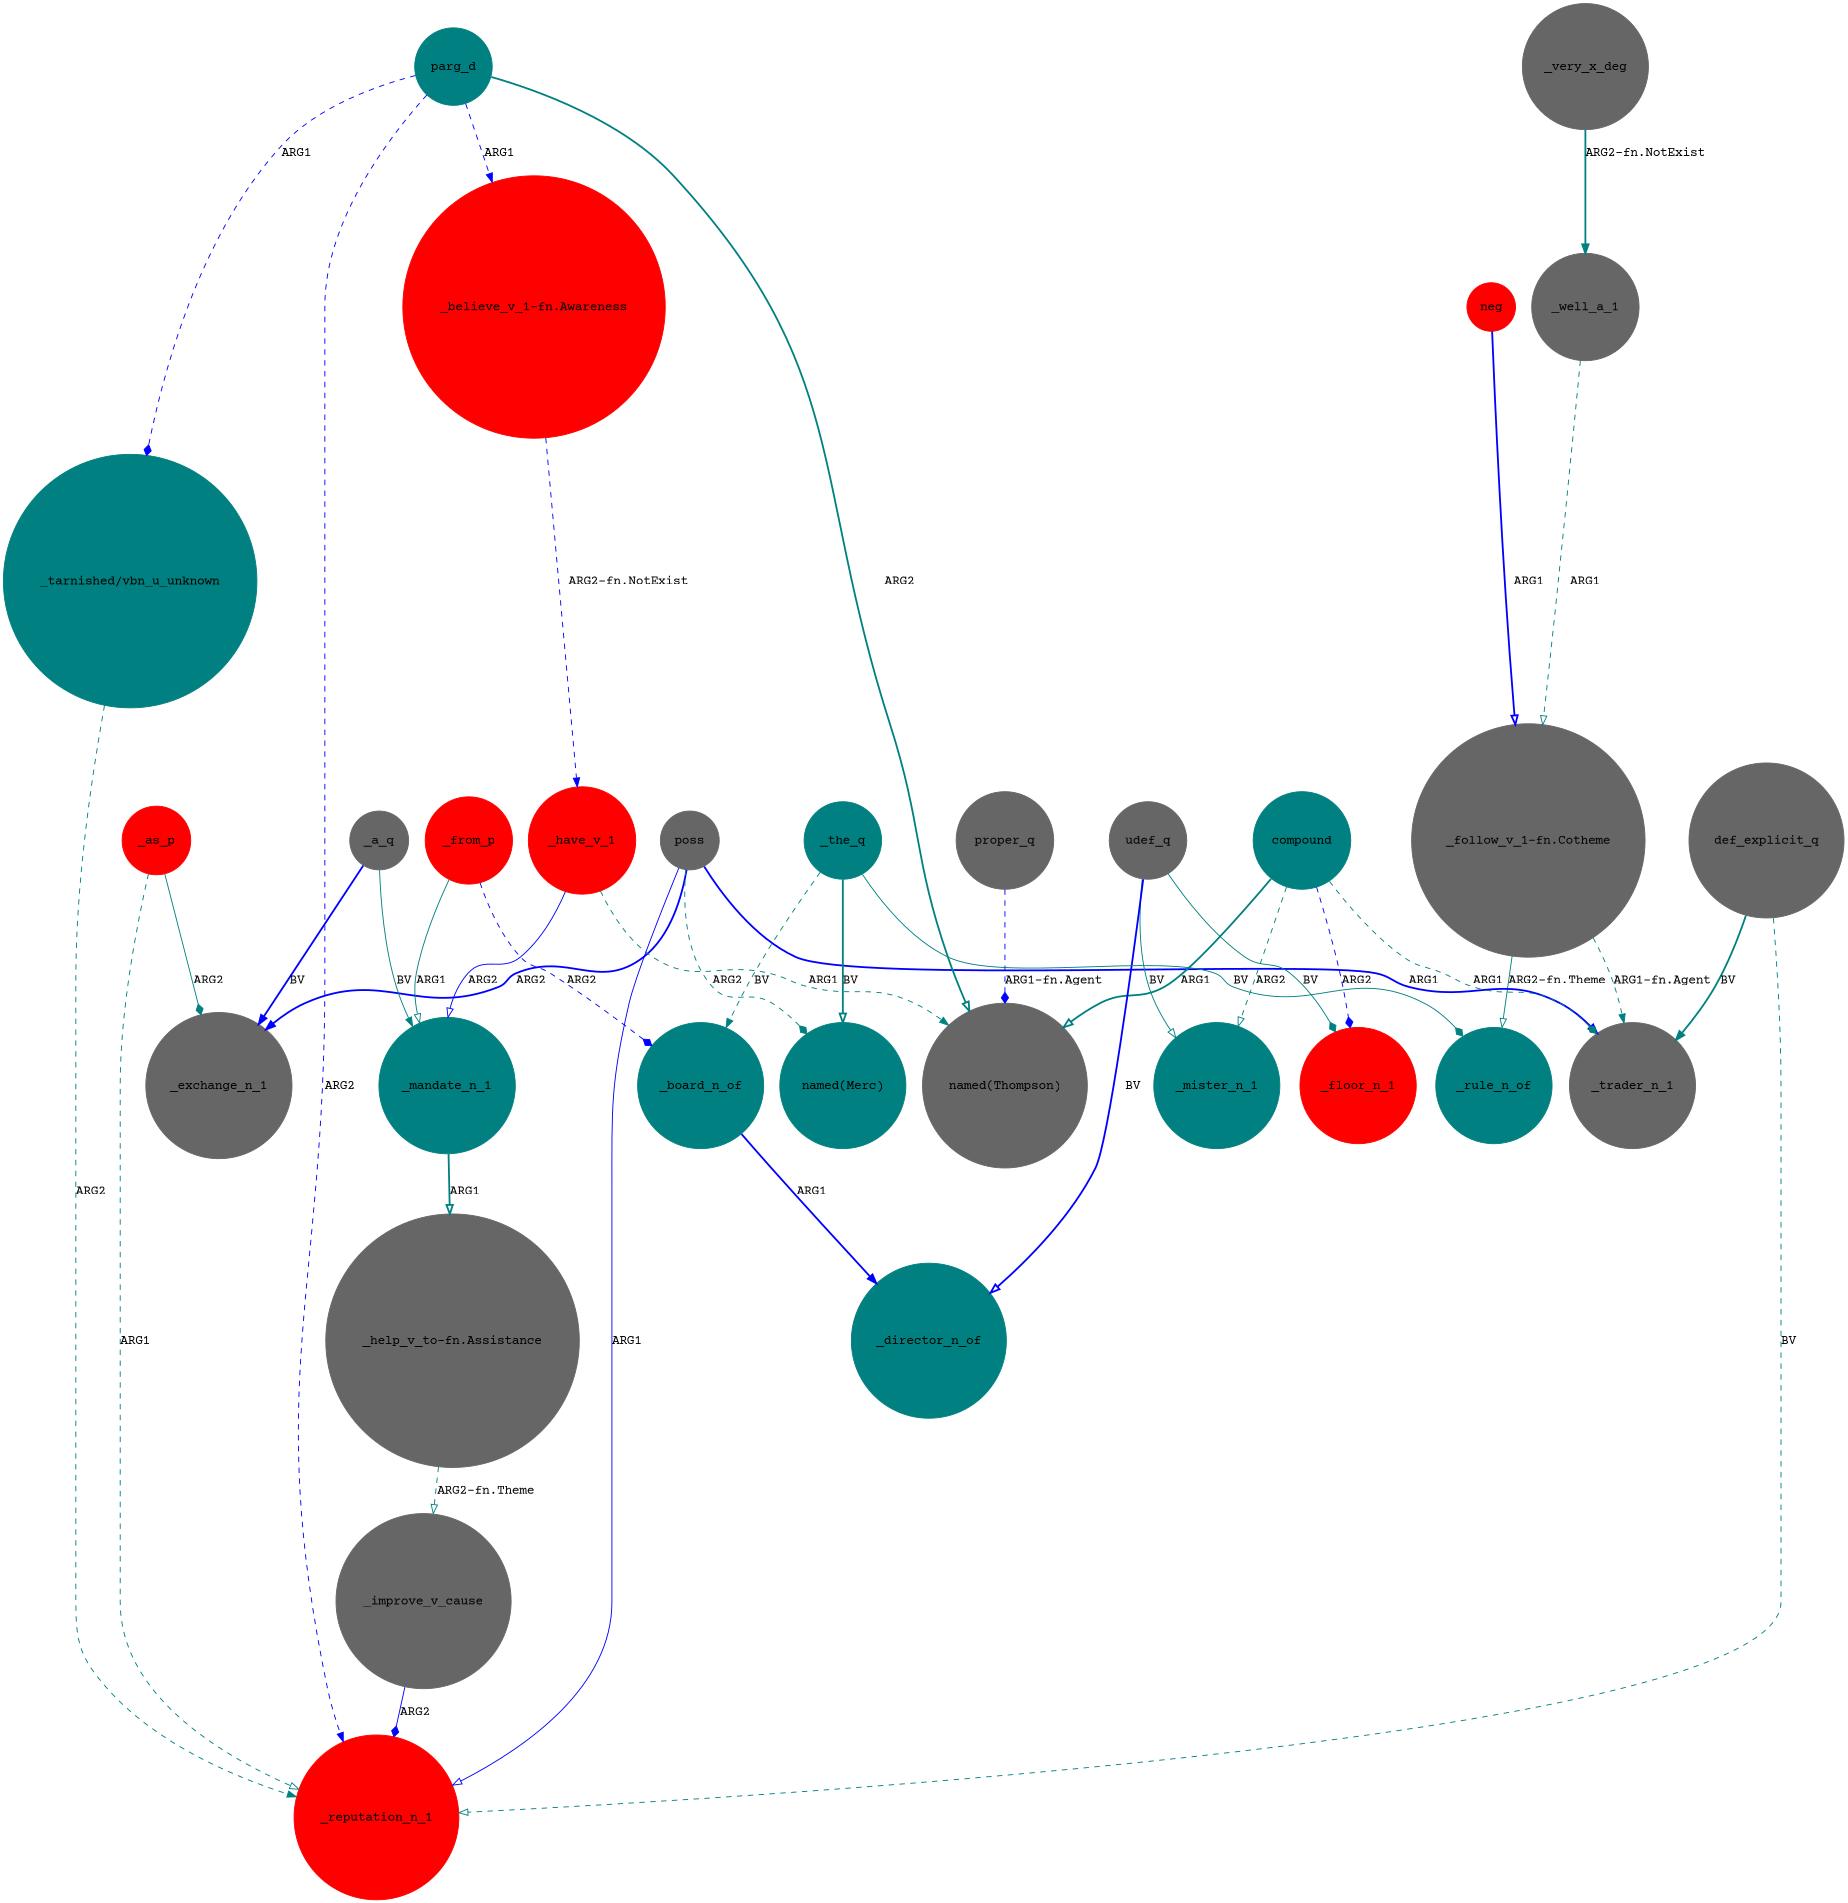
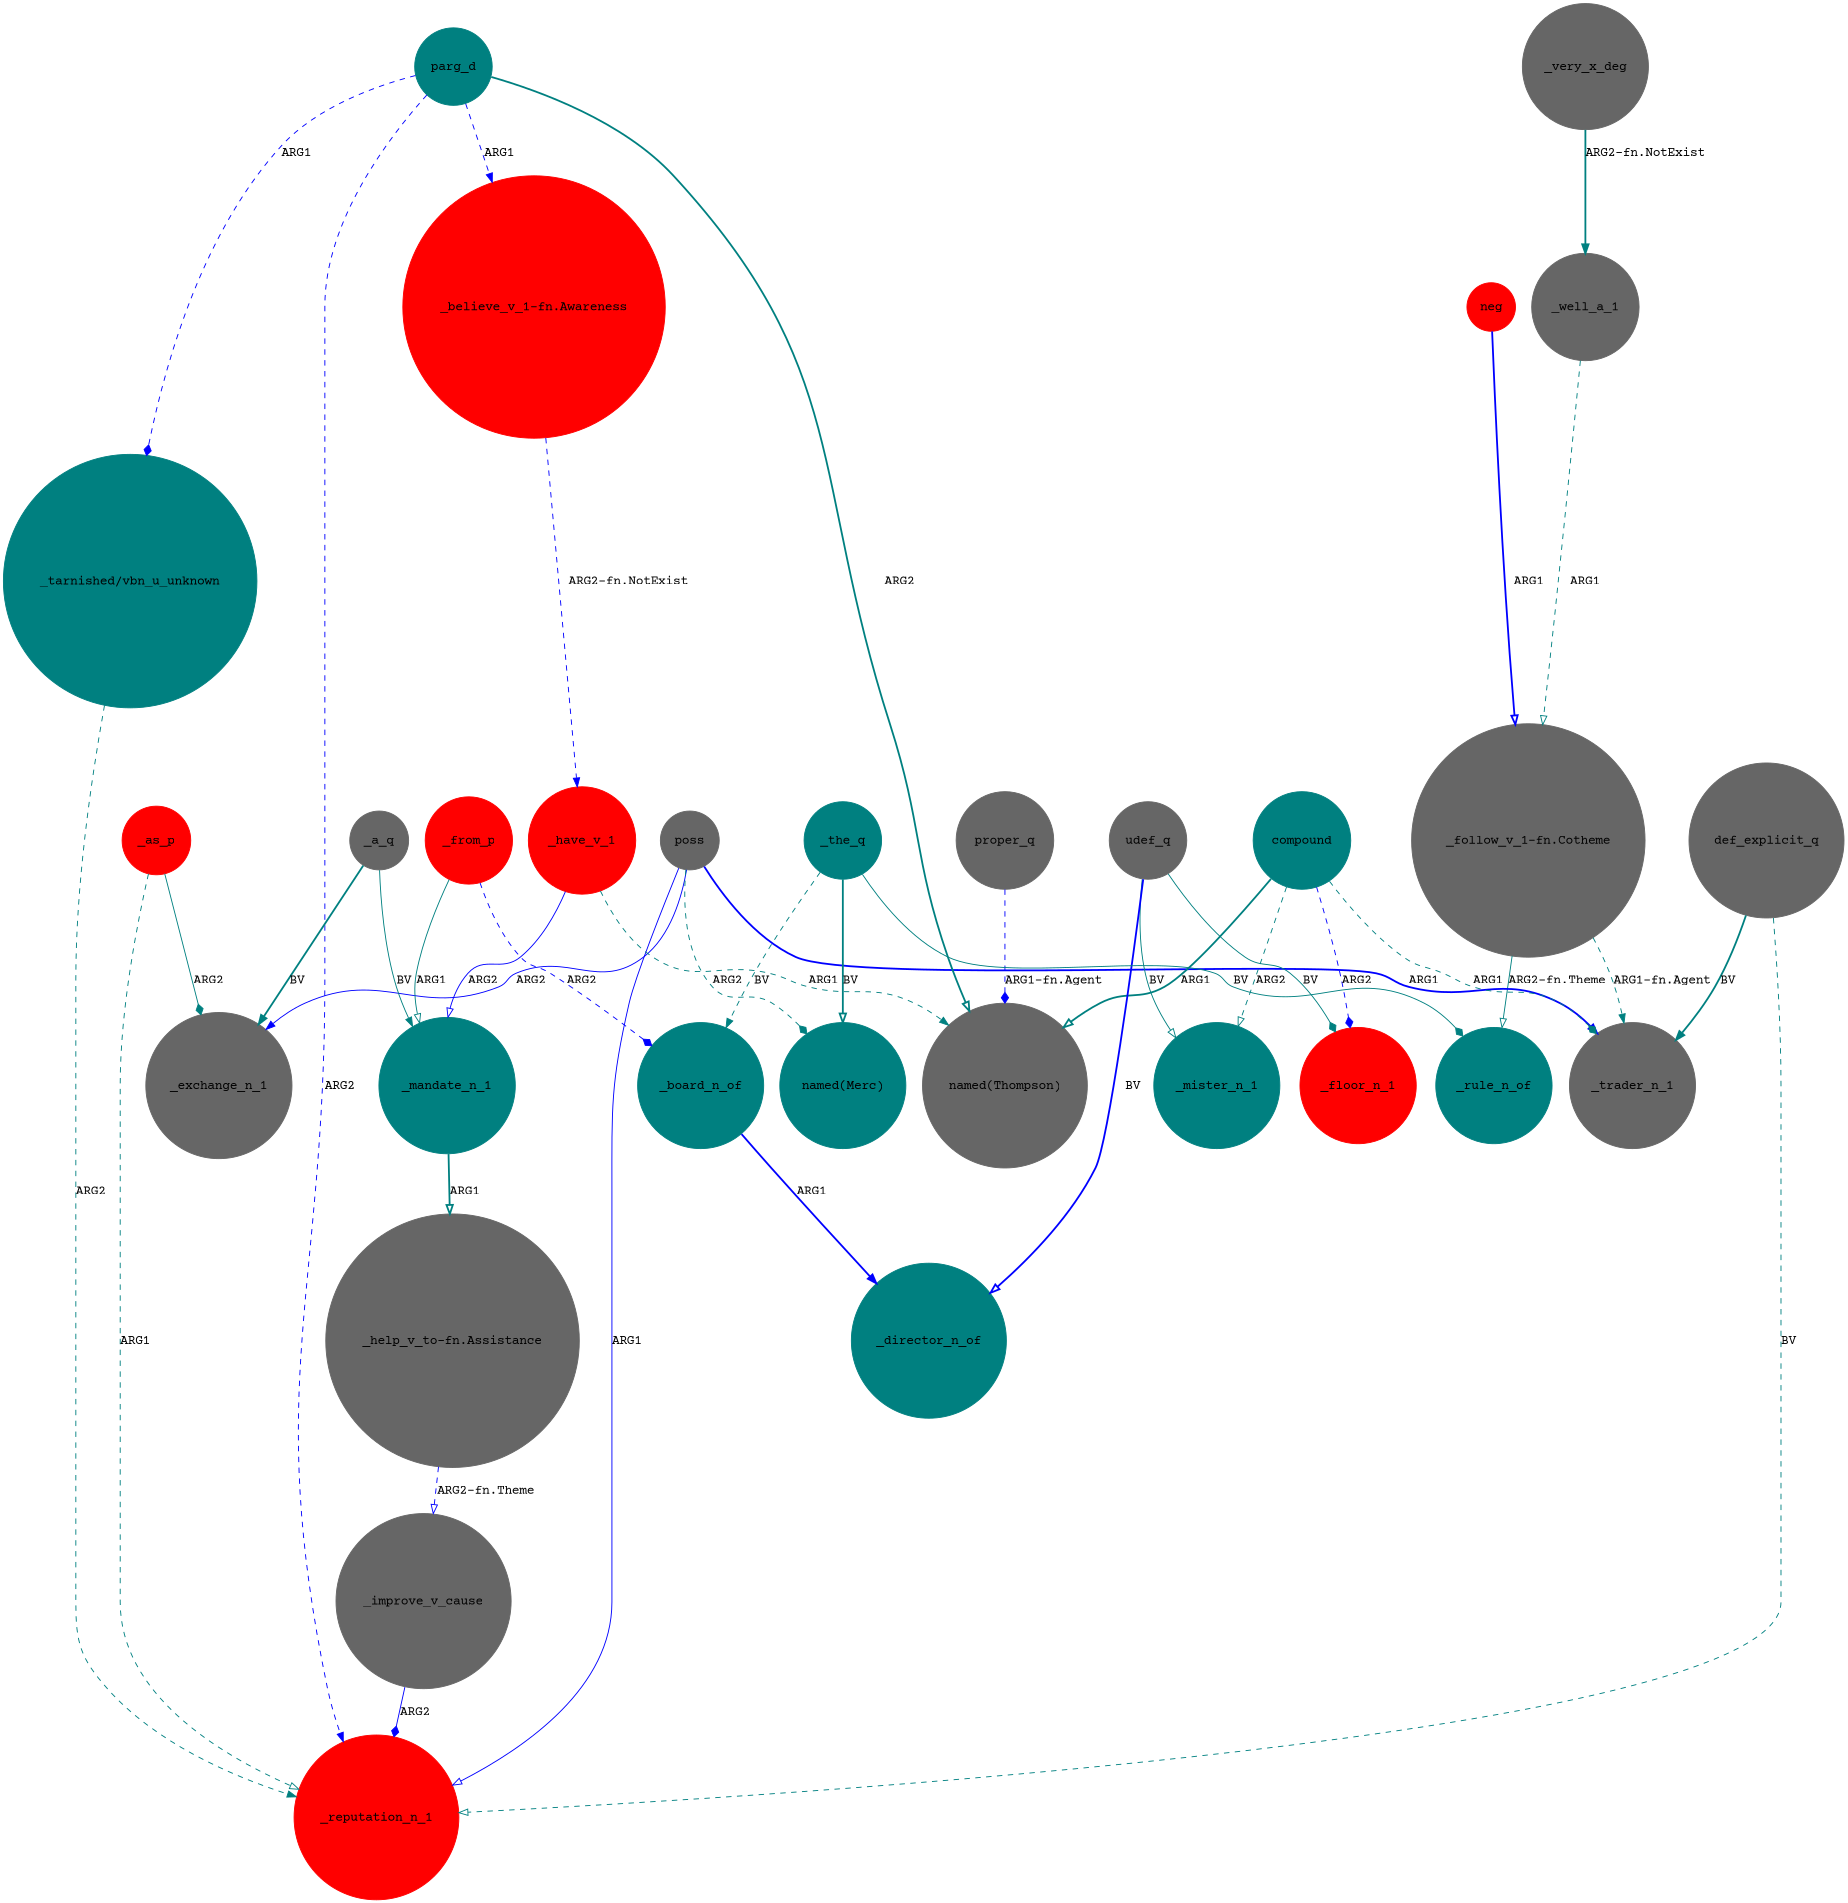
(314, 941) -> (314, 941)
(506, 982) -> (506, 982)
(436, 1486) -> (436, 1486)
